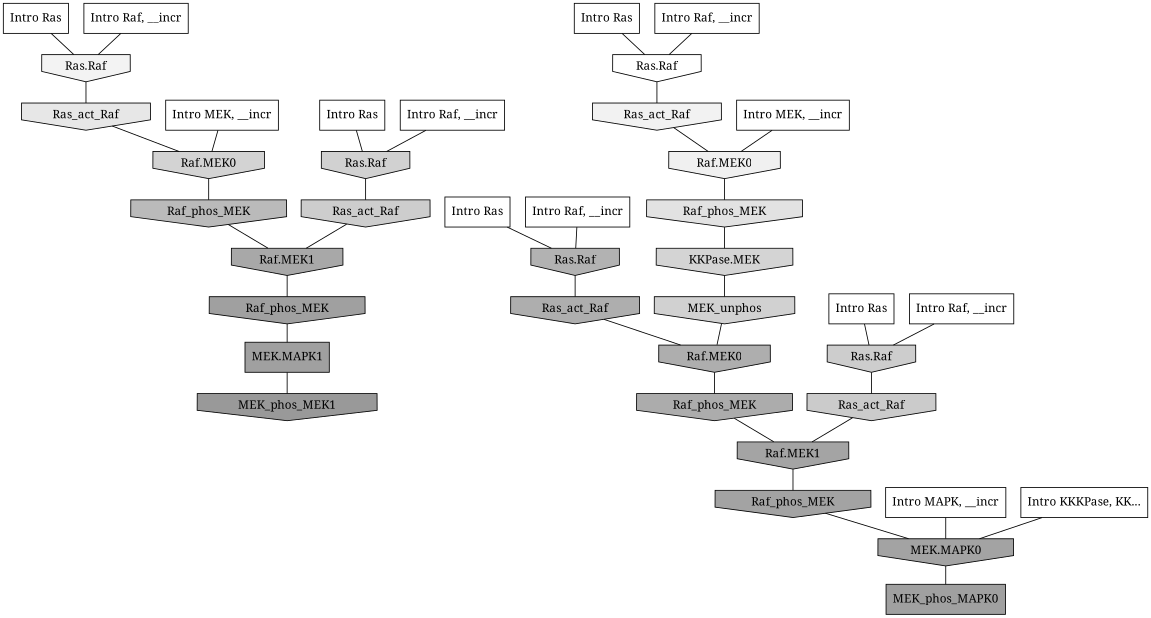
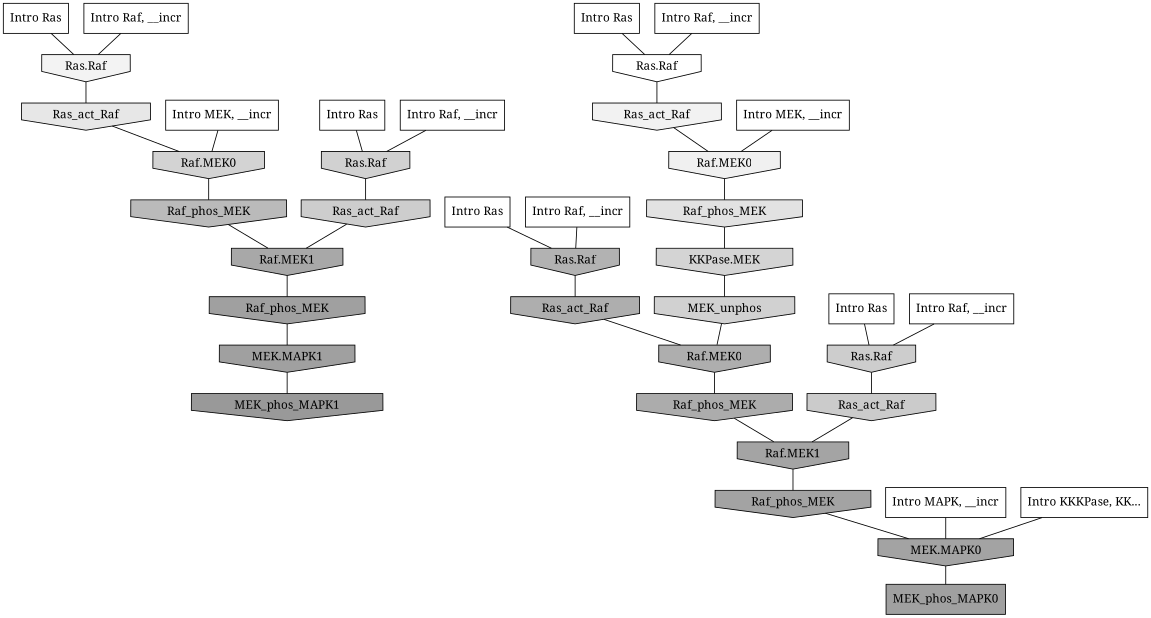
(287, 357) -> (287, 357)
(287, 406) -> (287, 406)
